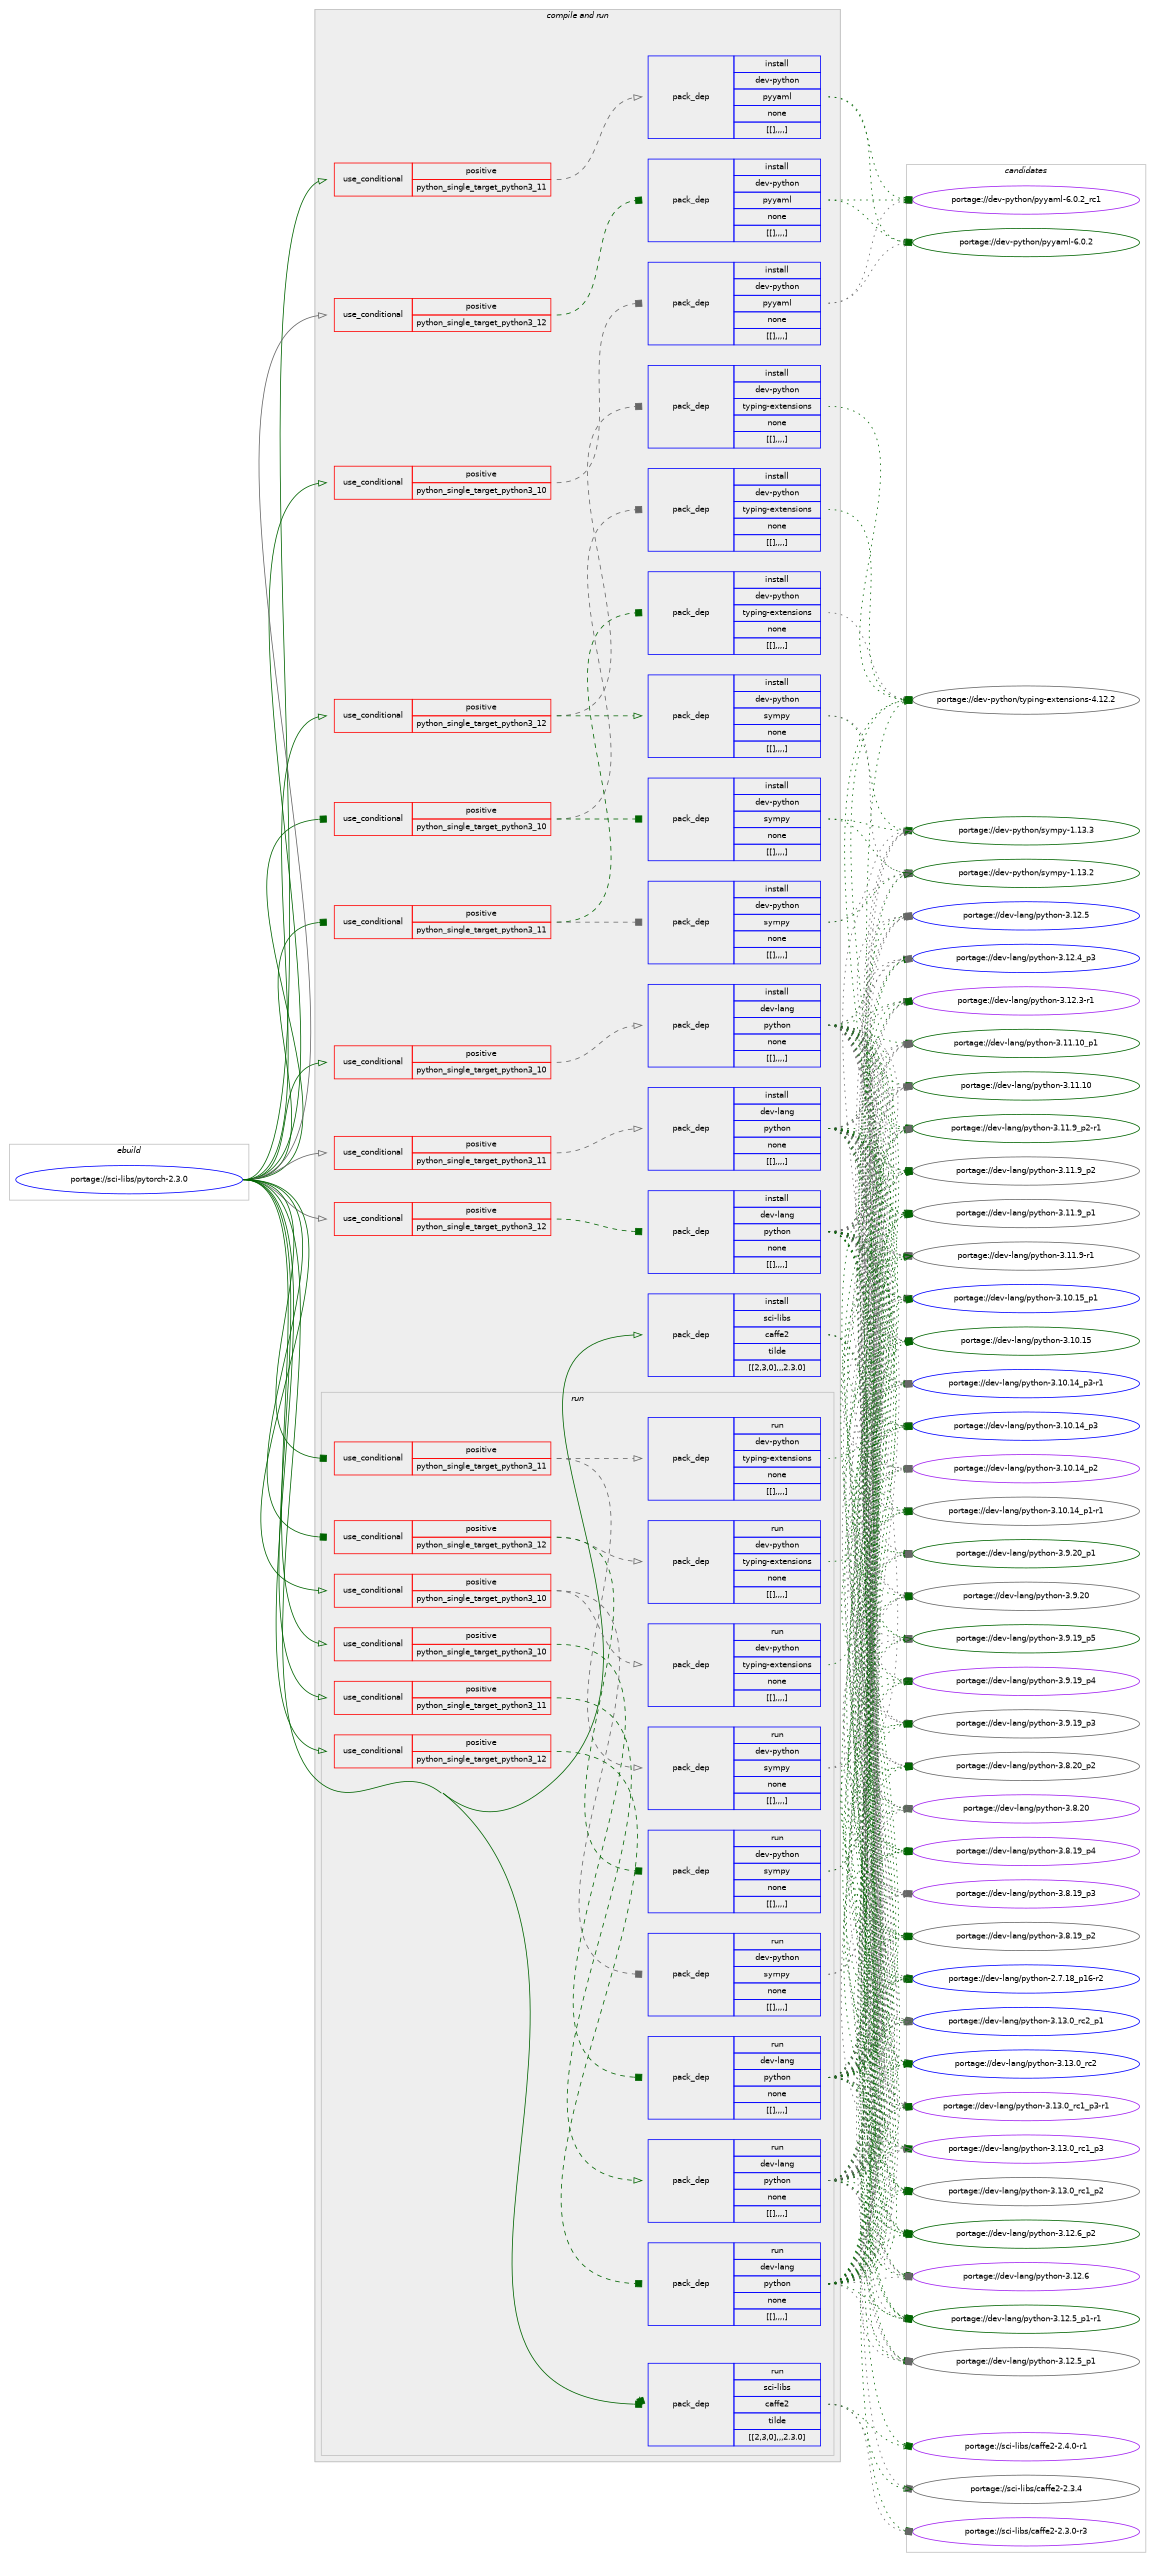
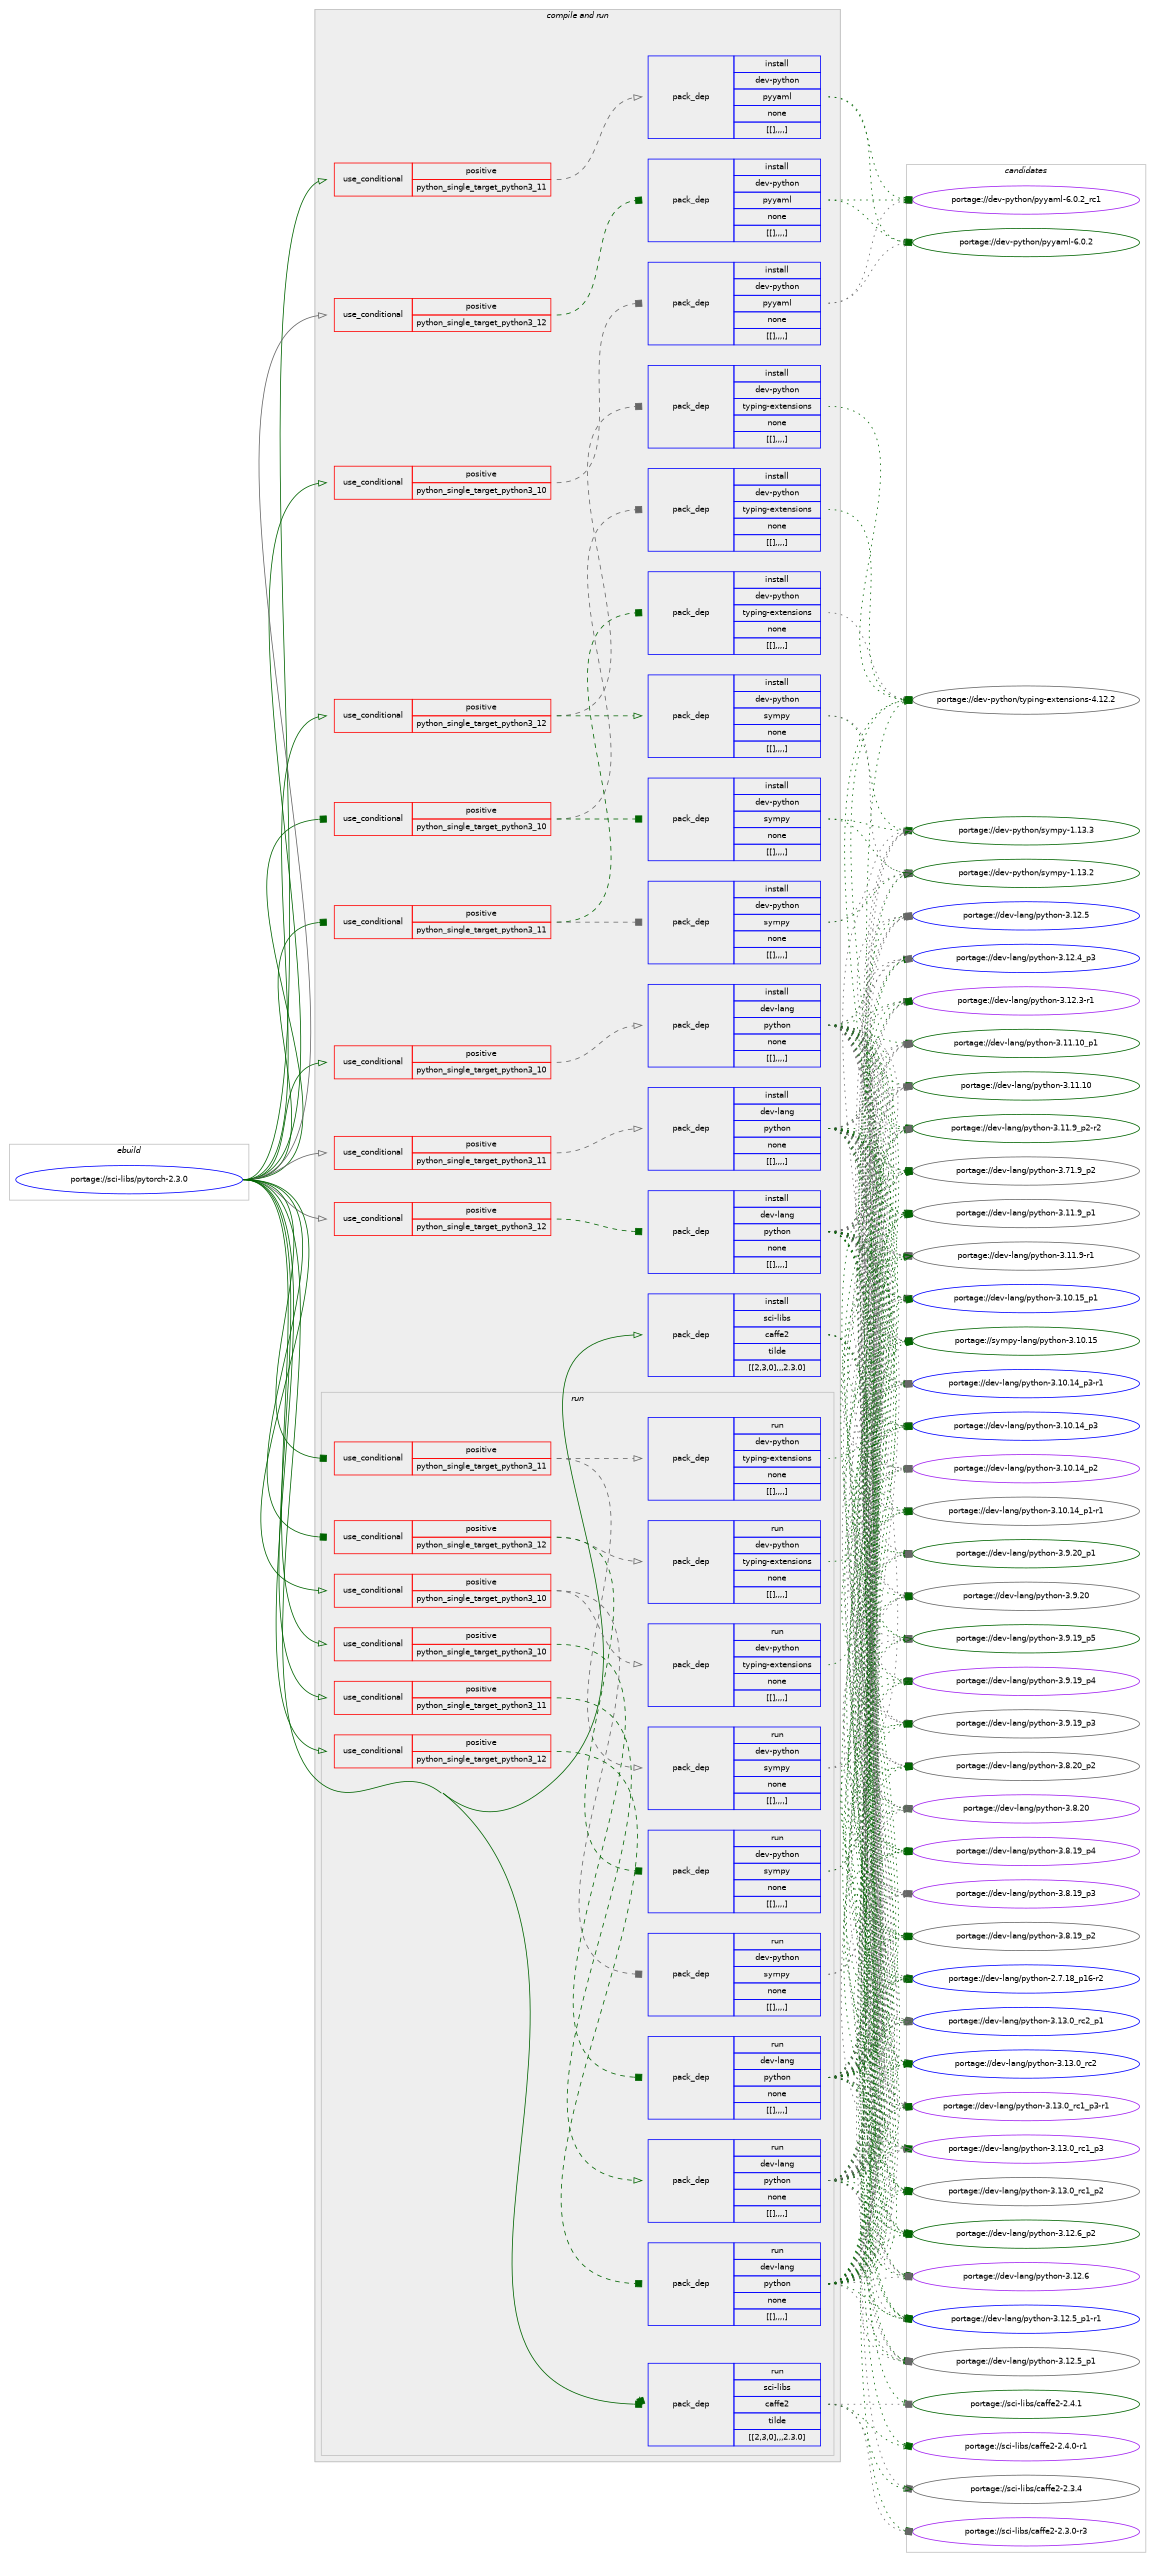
(1026, 1128) -> (1026, 1128)
(1026, 1171) -> (1026, 1171)
(1026, 1341) -> (1026, 1341)
(1026, 2319) -> (1026, 2319)
none -> (1026, 2404)
